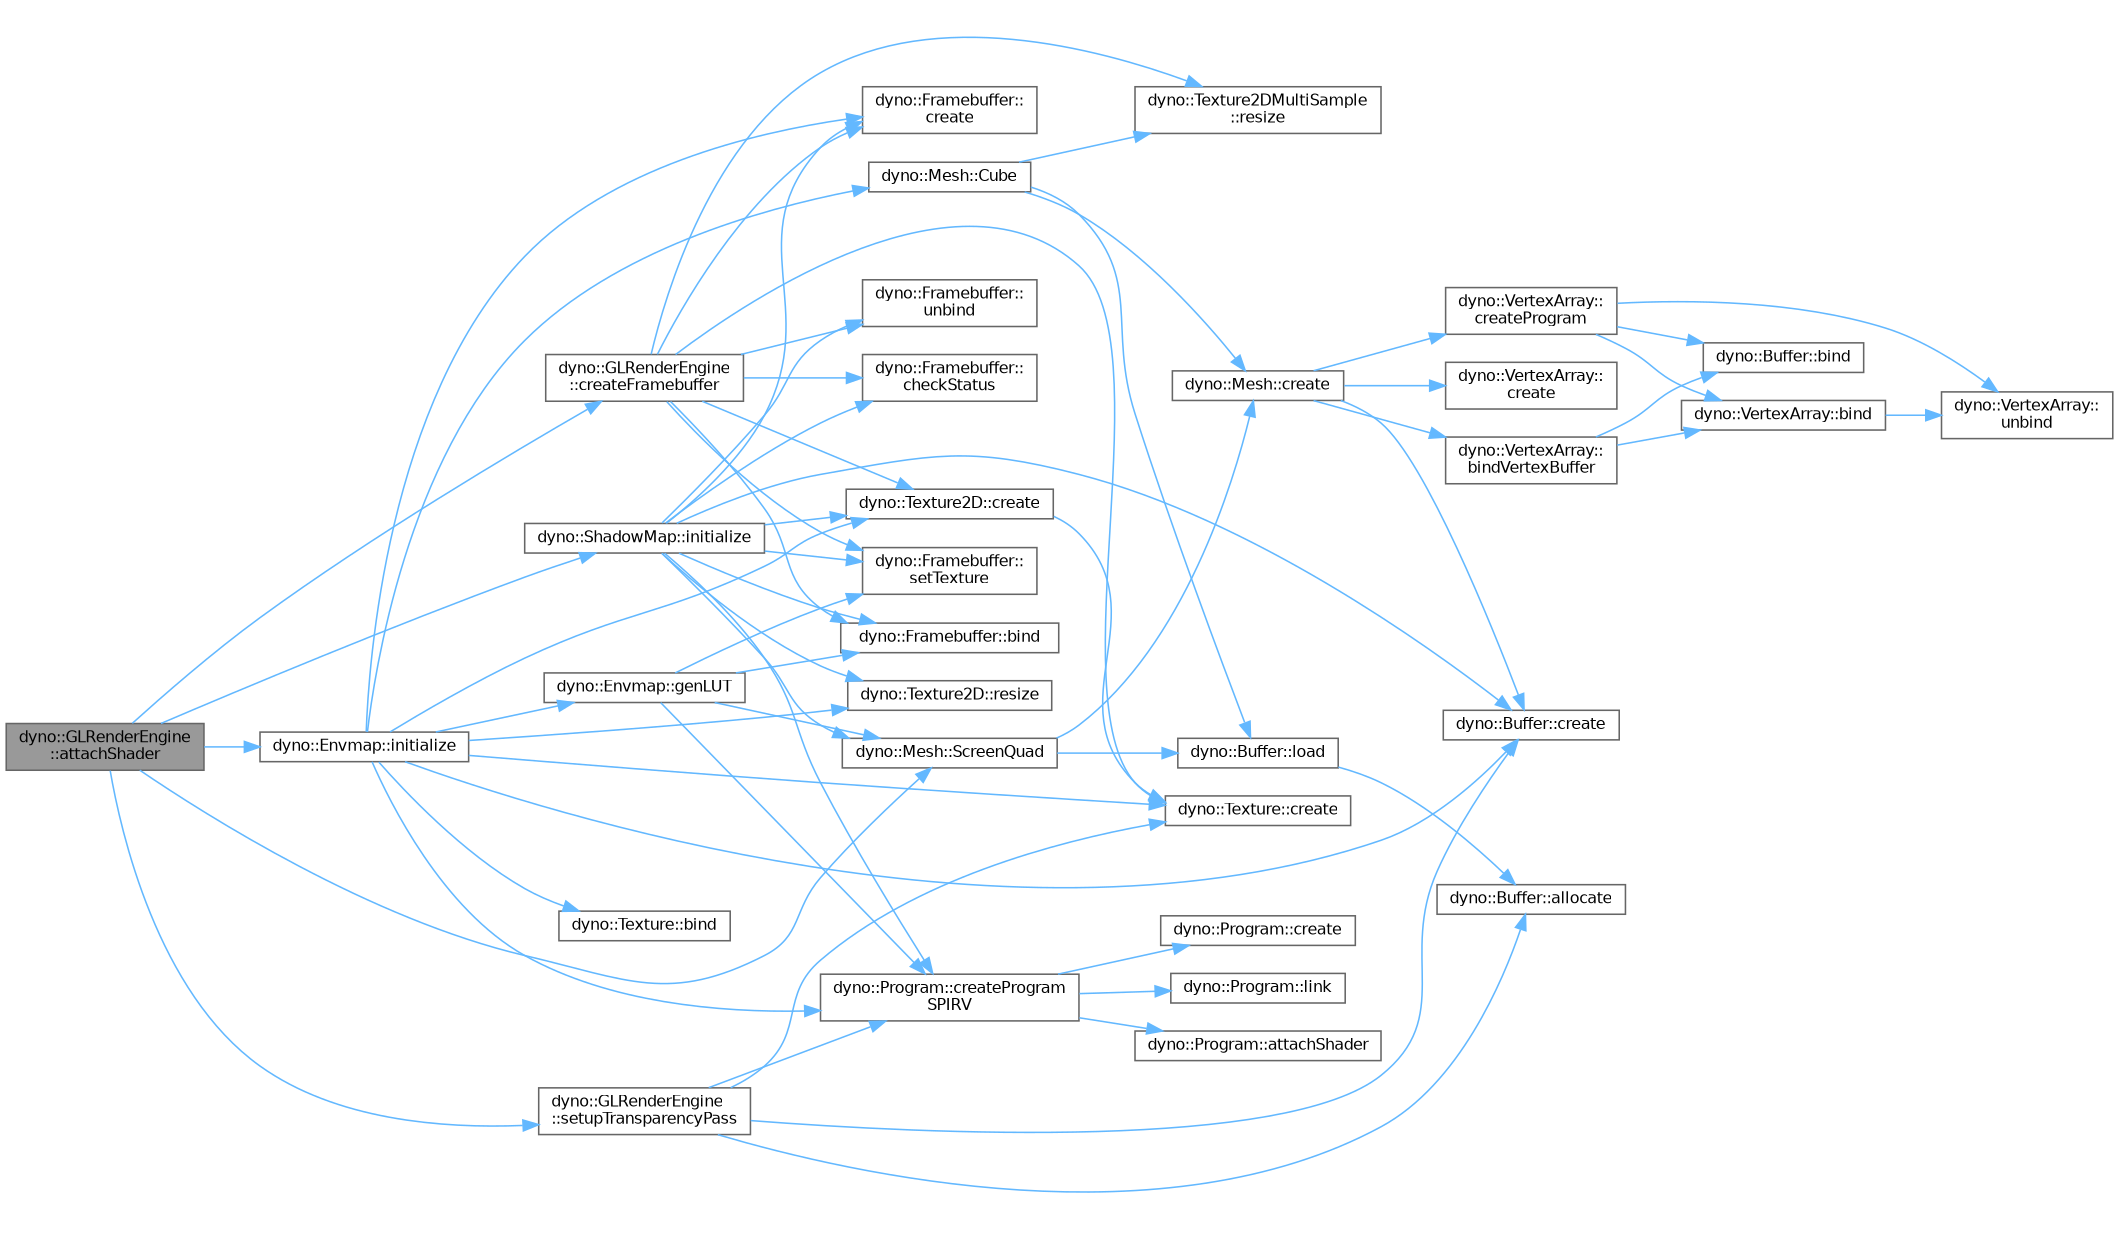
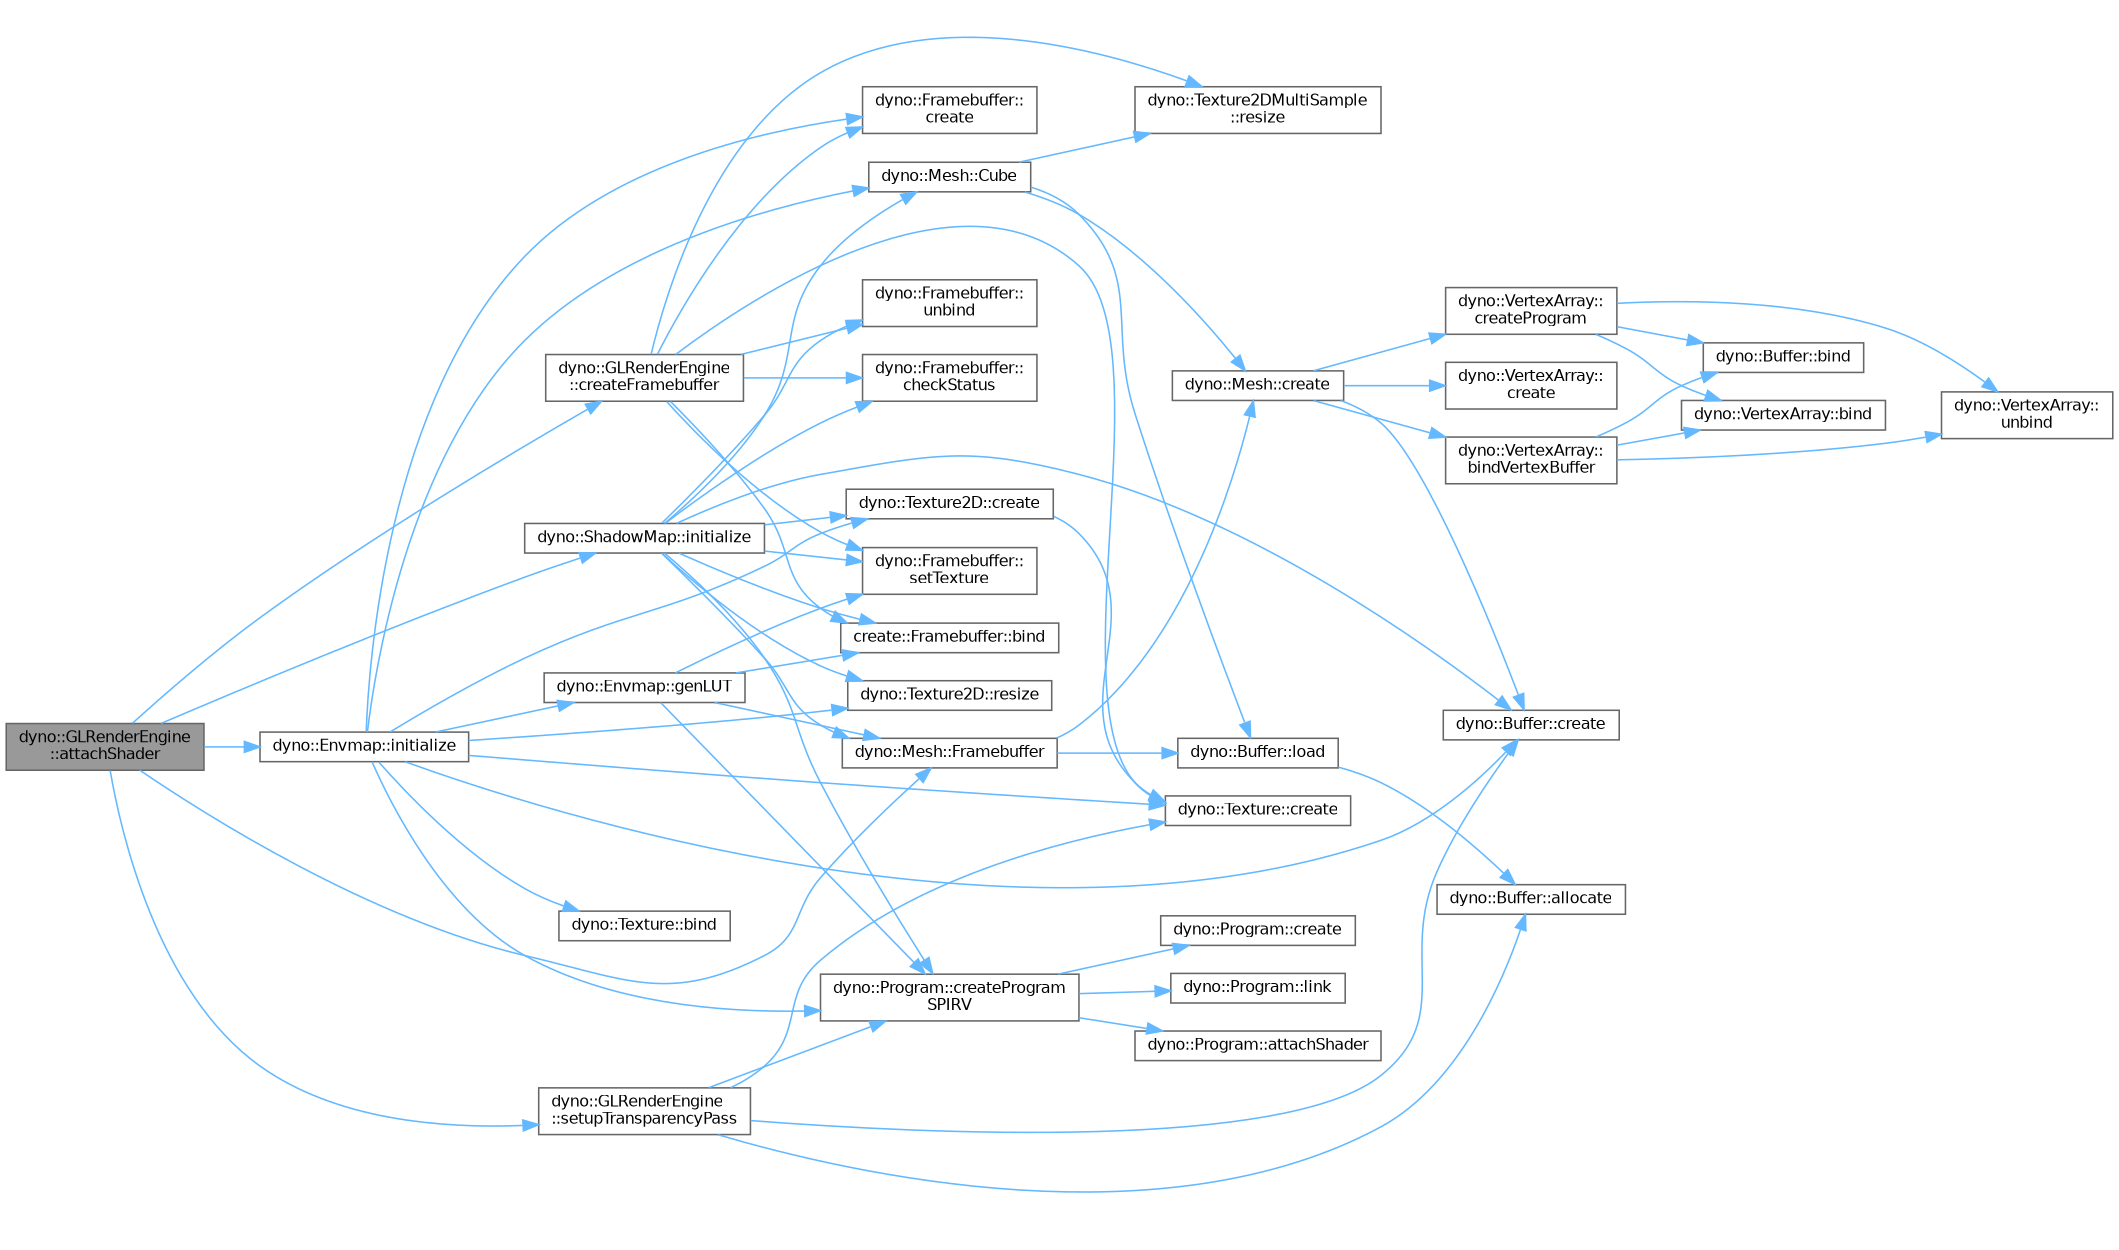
(785, 323) -> (786, 360)
(1906, 415) -> (1772, 454)
(805, 444) -> none
(950, 638) -> (950, 638)
(950, 753) -> (950, 753)
